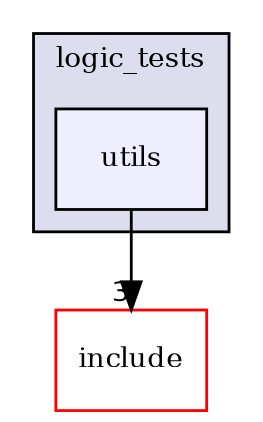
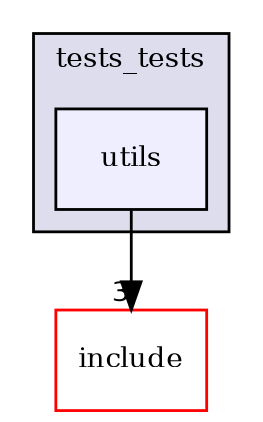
(131, 60) -> (131, 60)
